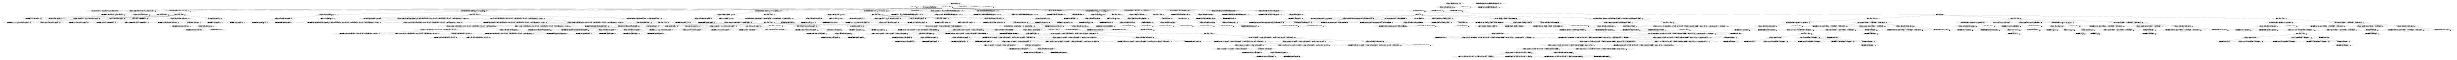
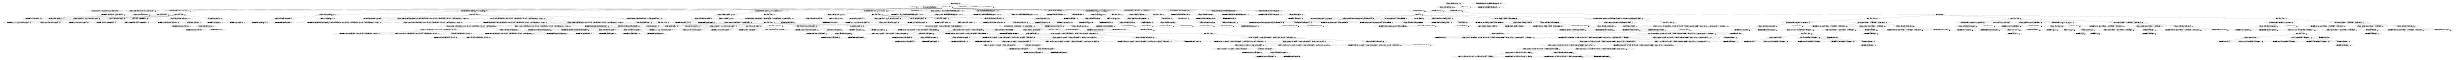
(808, 22) -> none
